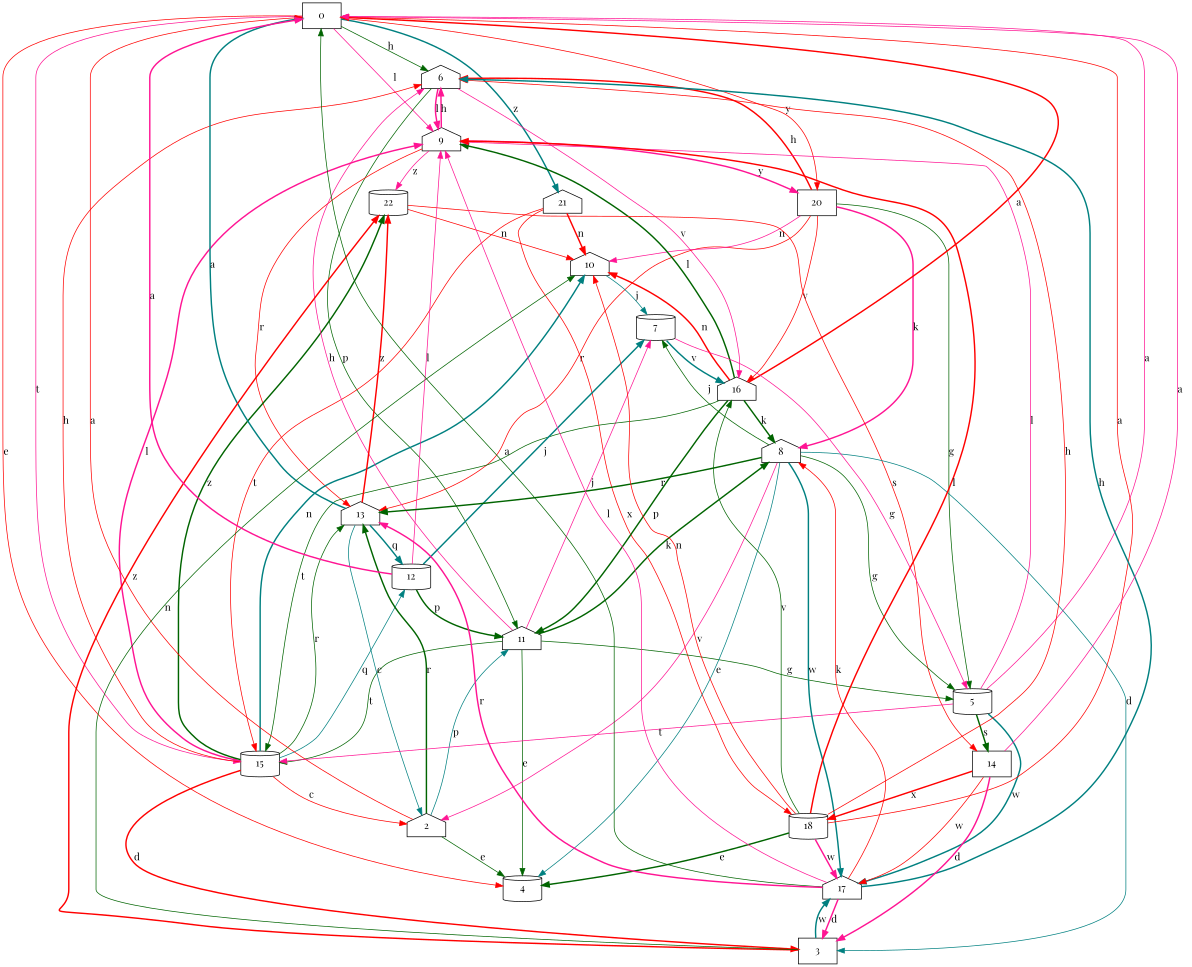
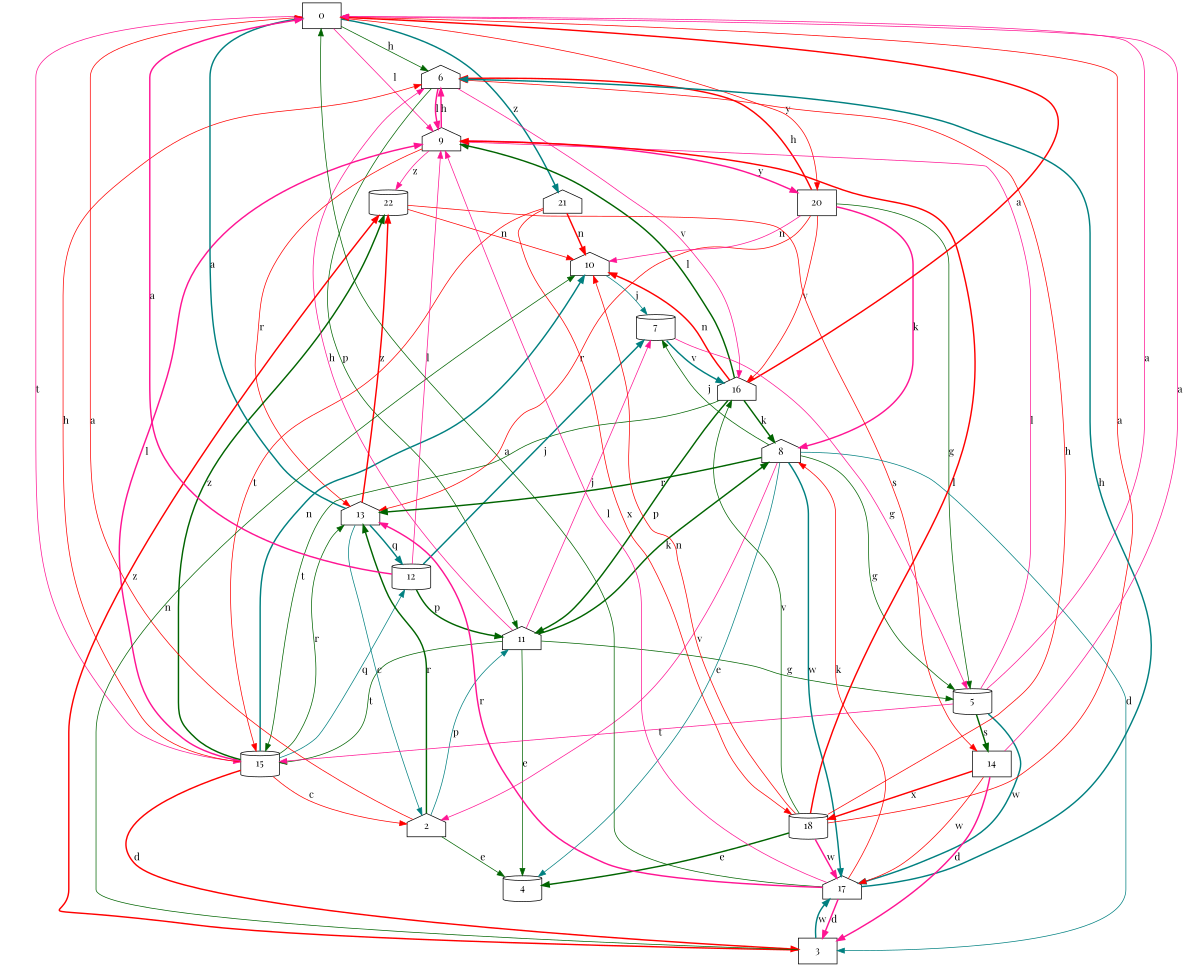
(3, 470) -> none
